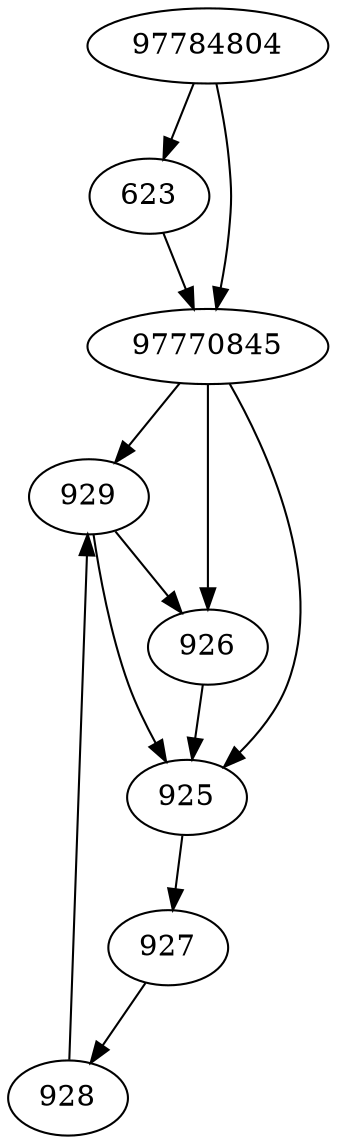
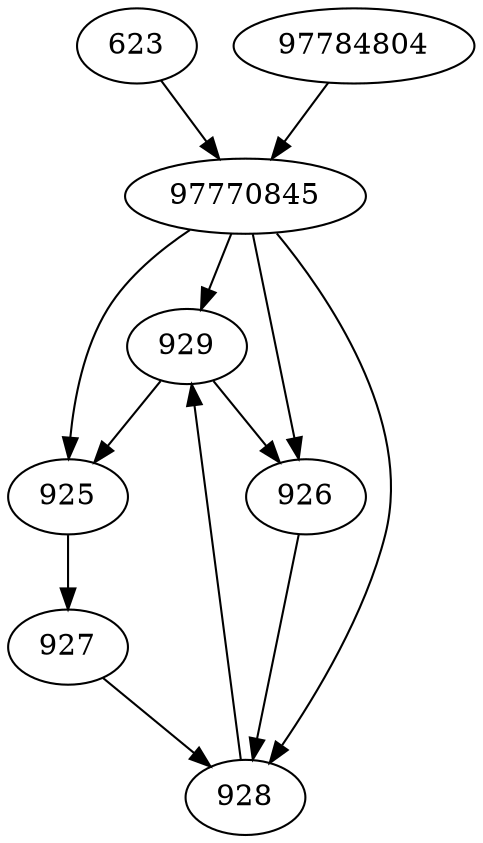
(183, 112) -> none
none -> (391, 487)
(199, 711) -> (278, 637)
